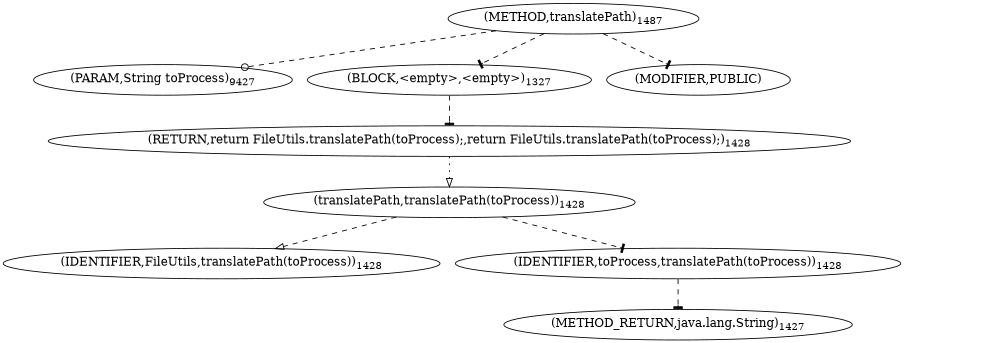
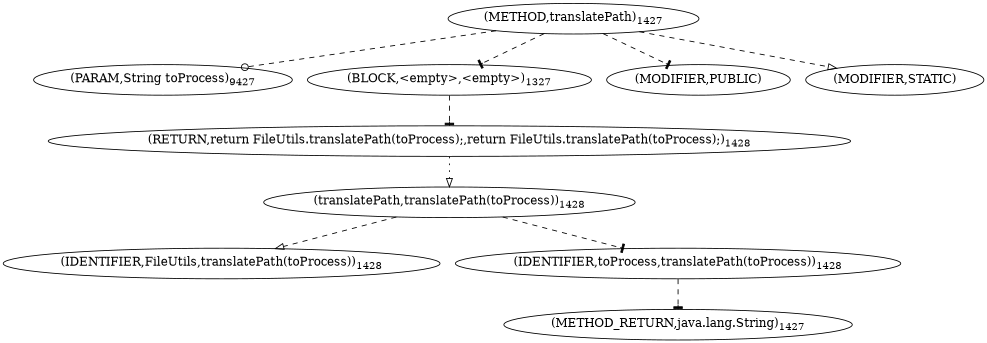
(650, 17) -> (650, 17)
none -> (895, 80)
